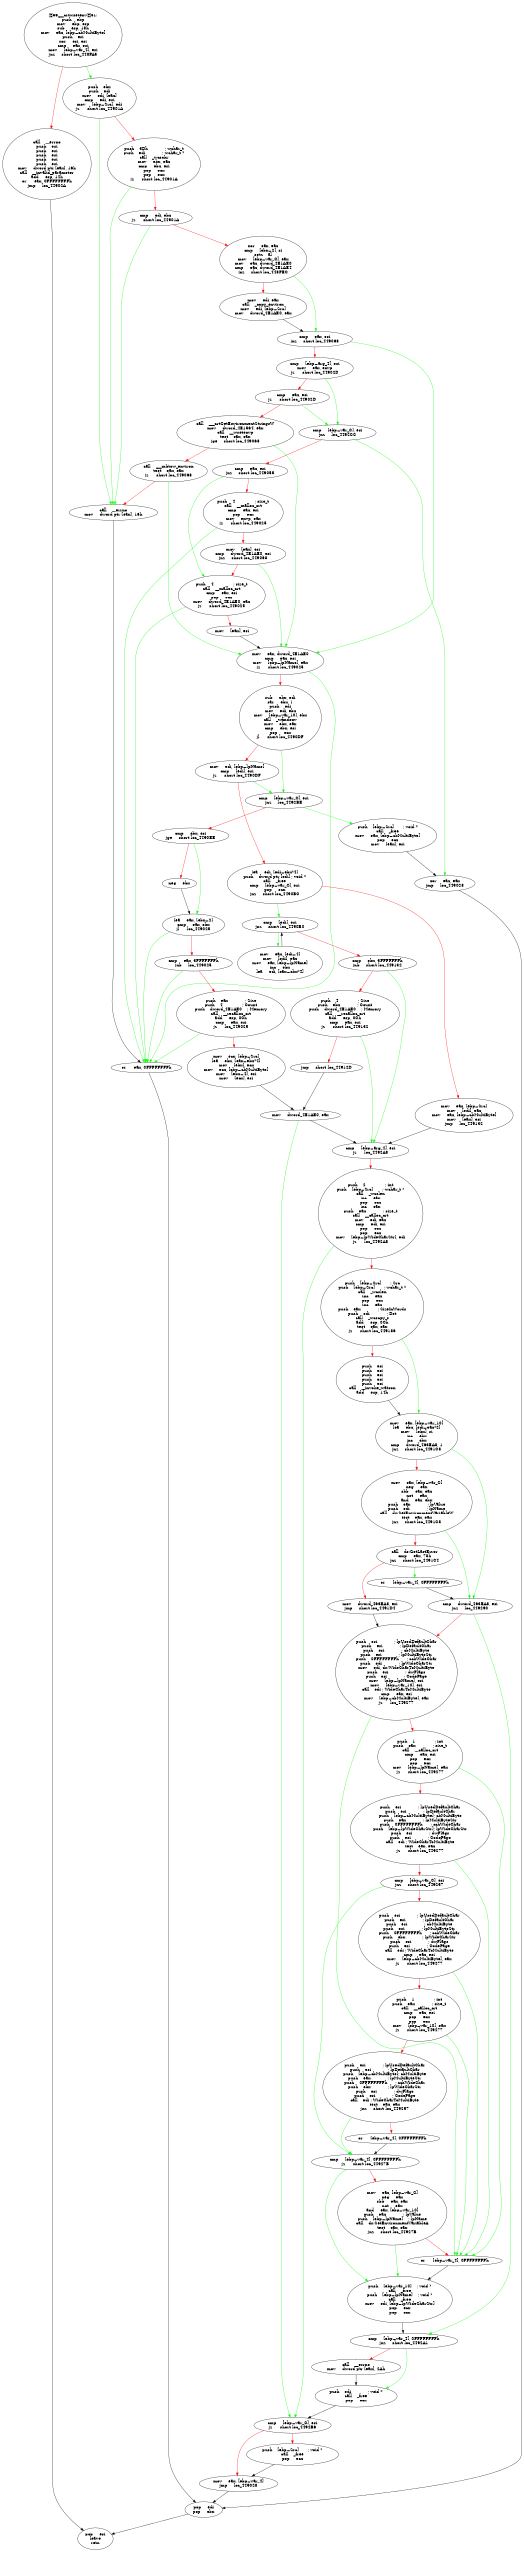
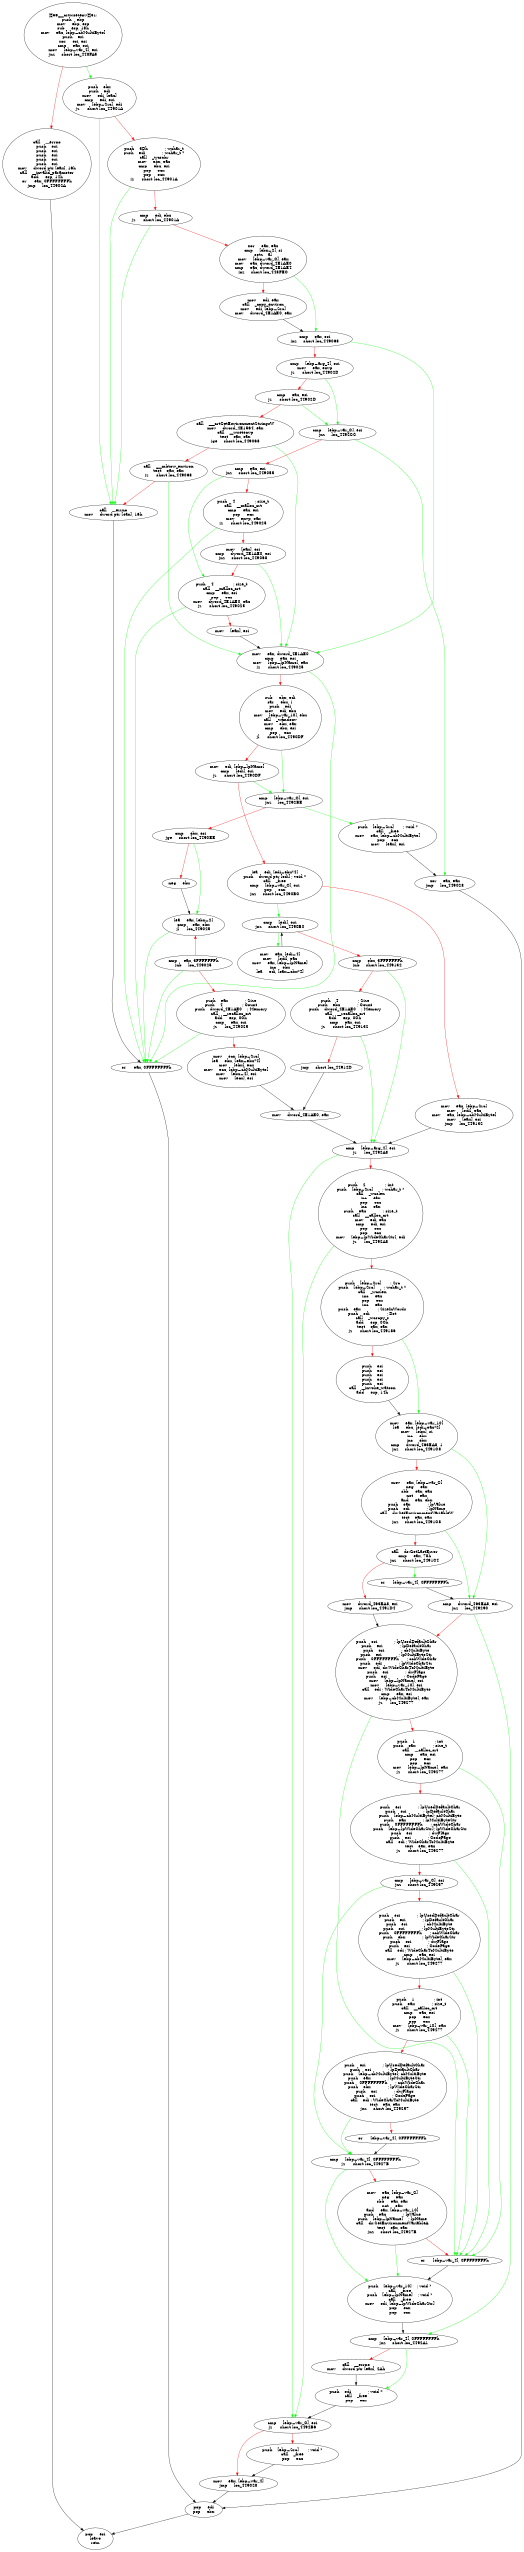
(192, 944) -> (195, 947)
(281, 1767) -> (293, 1774)
